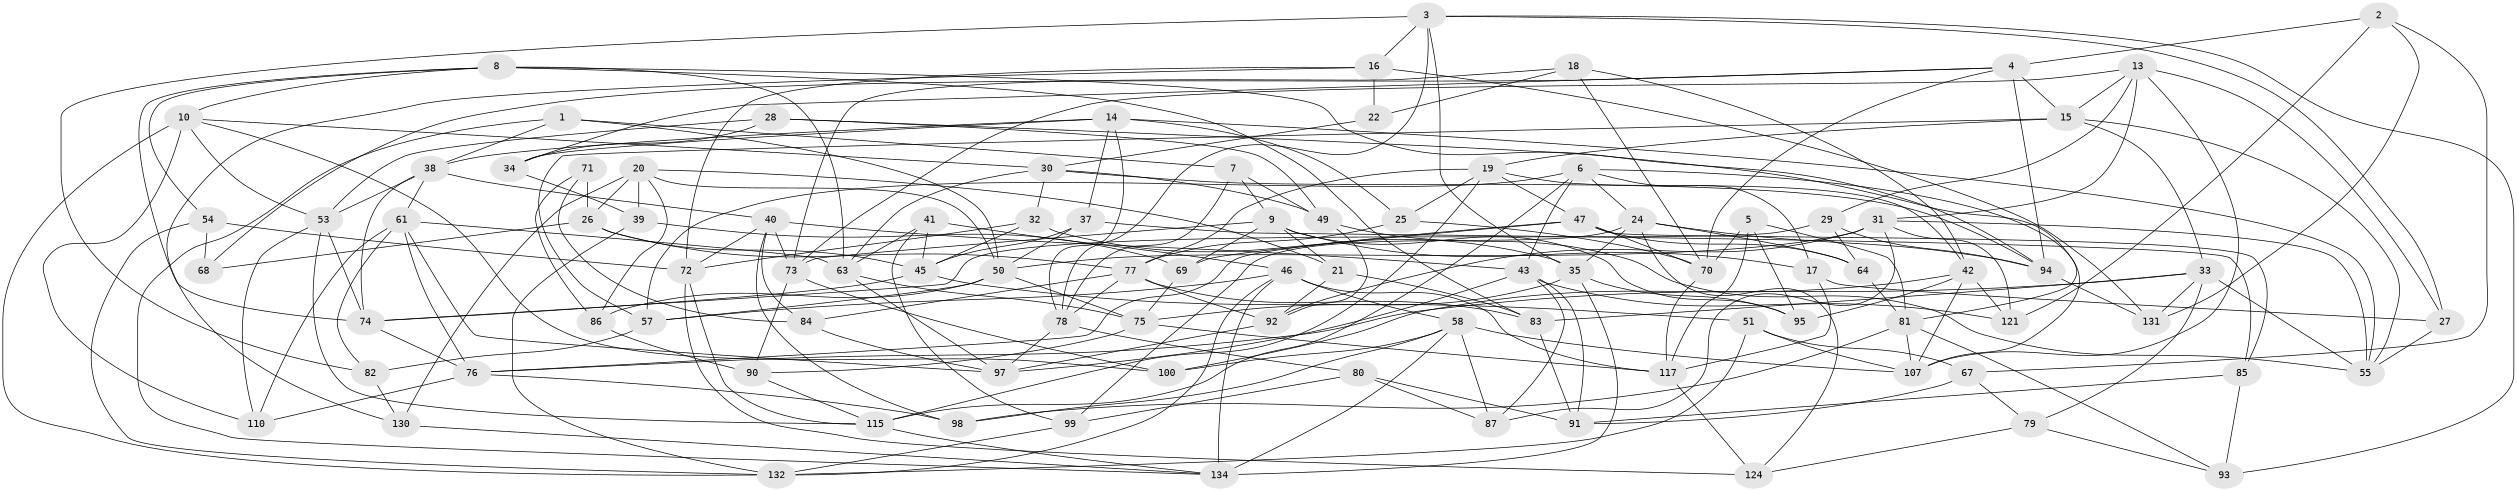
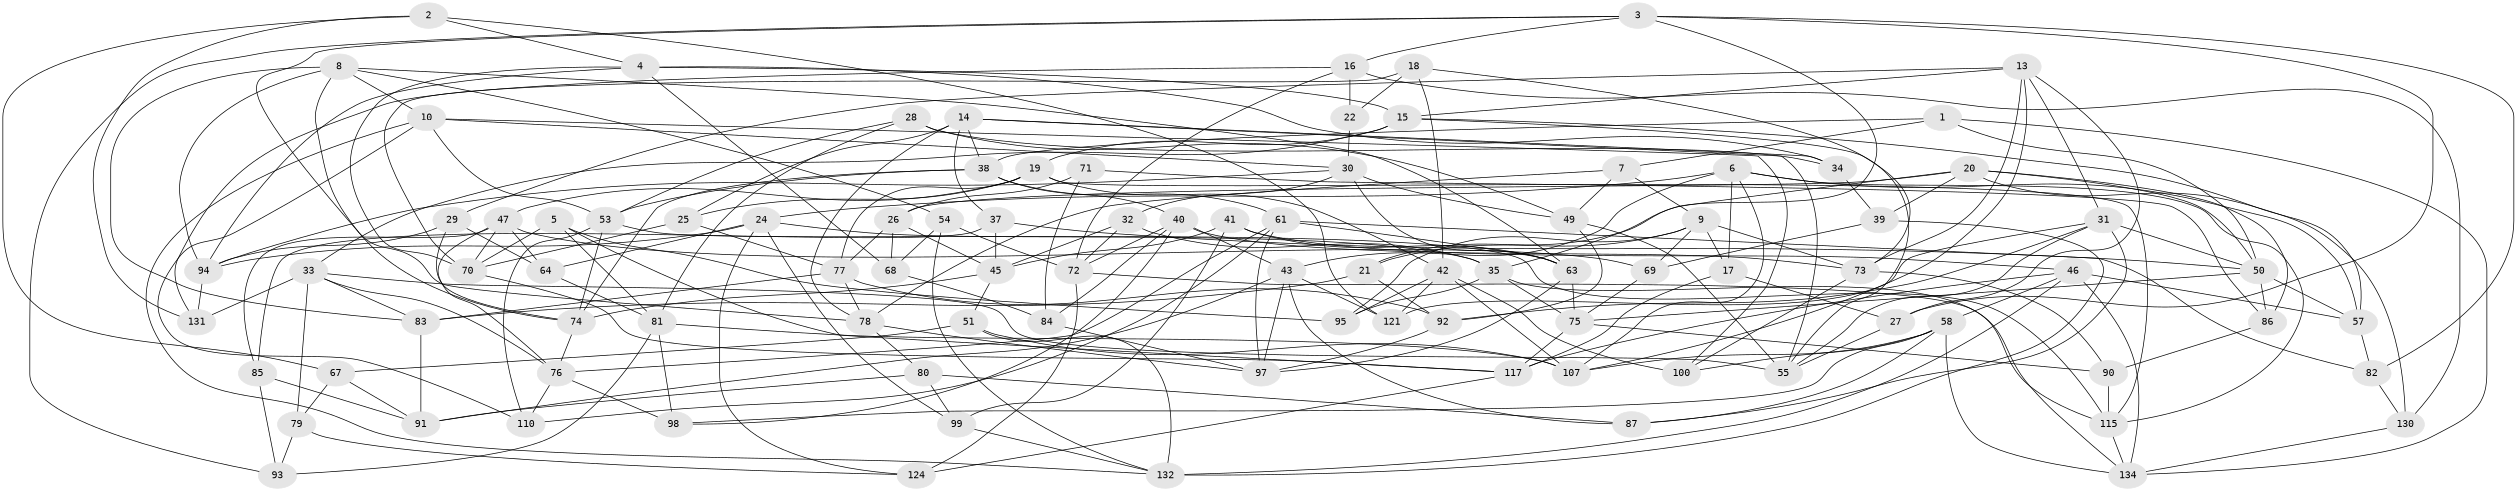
(997, 292) -> (970, 294)
